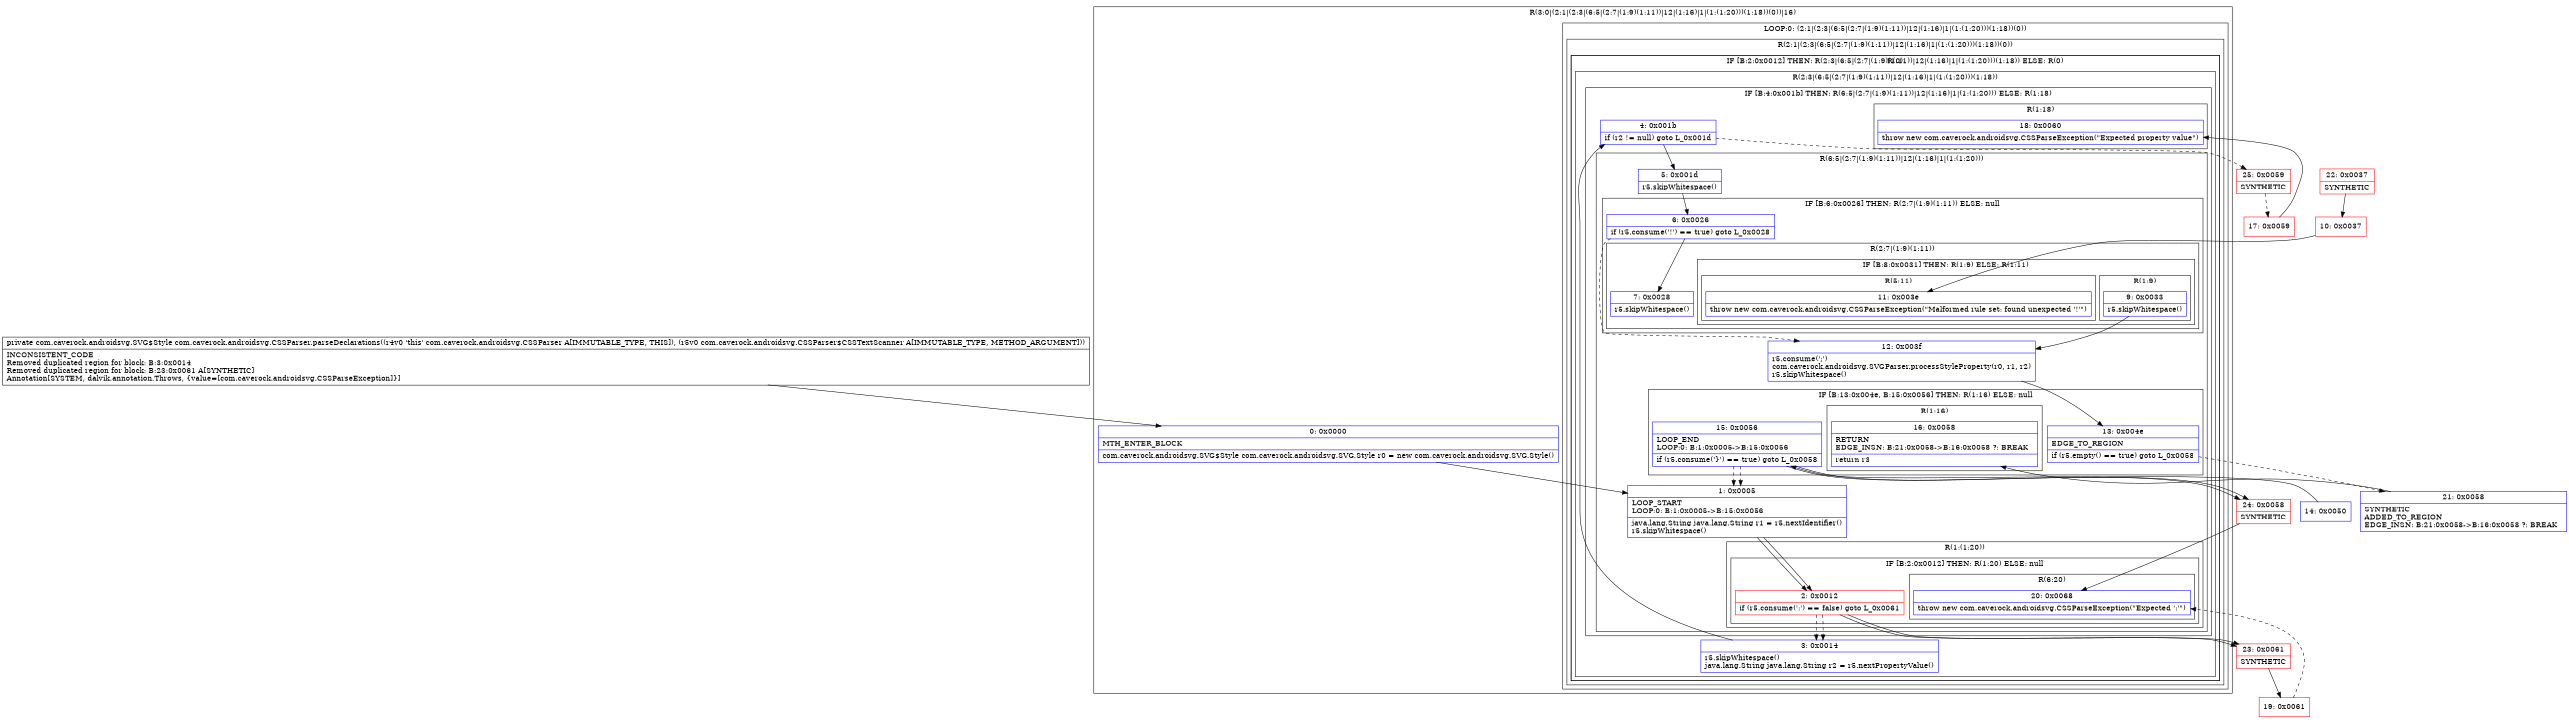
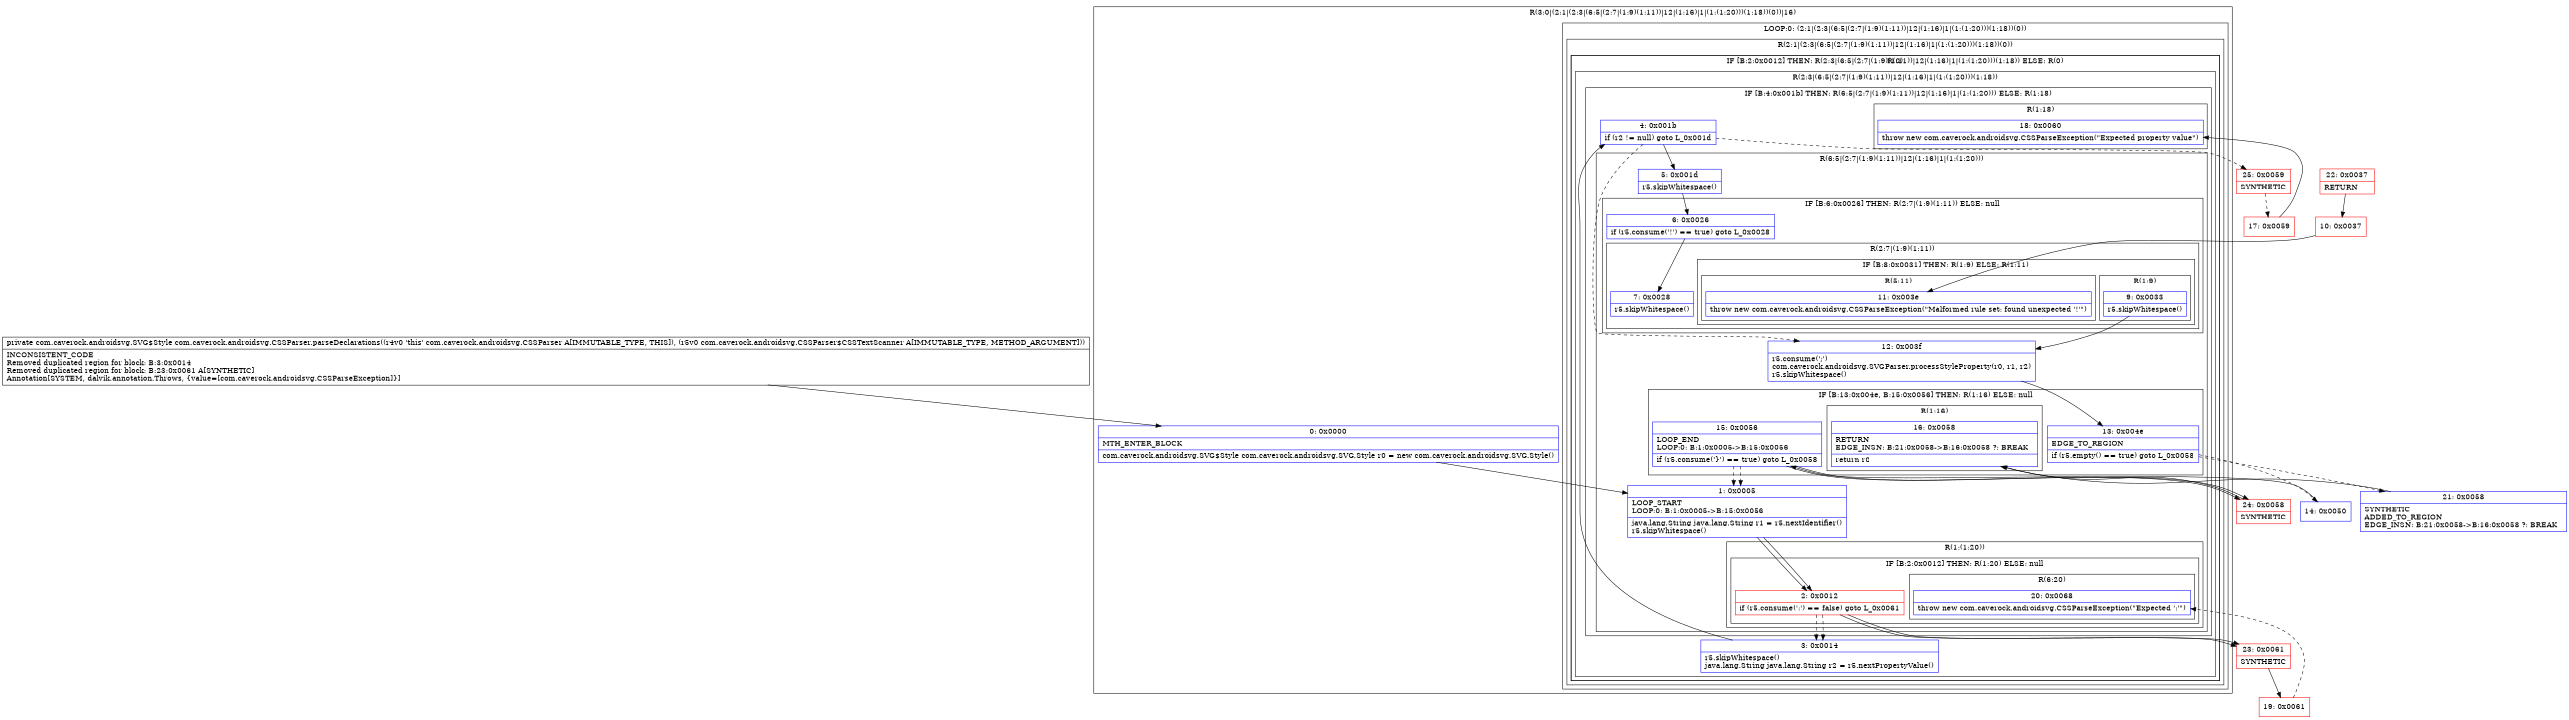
(2347, 187) -> (2341, 187)
(1686, 336) -> (1593, 279)
(1853, 460) -> (1853, 460)
none -> (2259, 470)
(2171, 554) -> (2127, 478)
